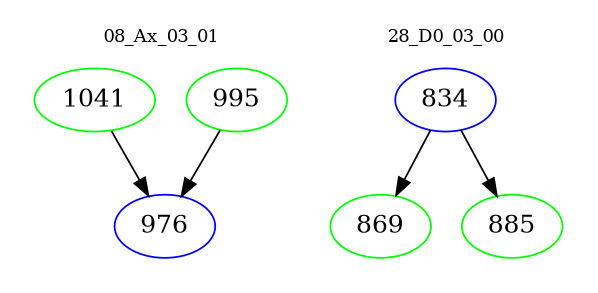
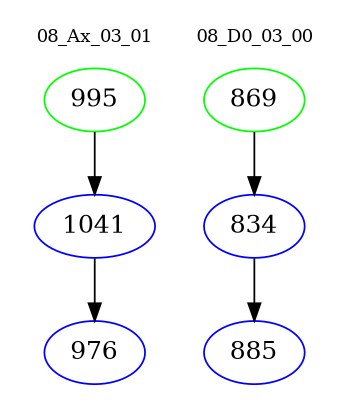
(446, 38) -> (255, 38)
(95, 100) -> (95, 226)
(417, 155) -> (254, 155)
(205, 156) -> (95, 155)
(512, 226) -> (254, 353)
